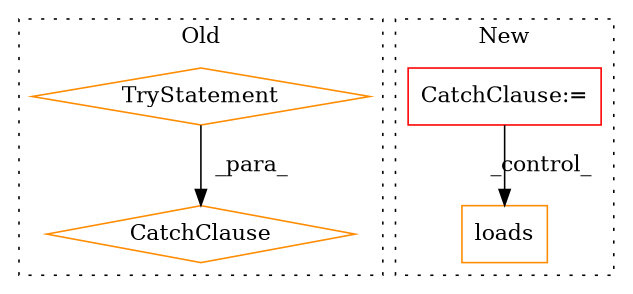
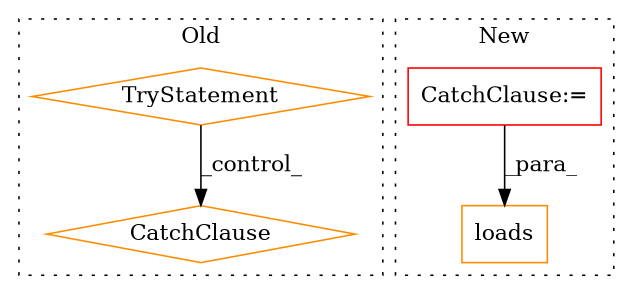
(252, 165) -> (252, 165)
(541, 165) -> (541, 165)
